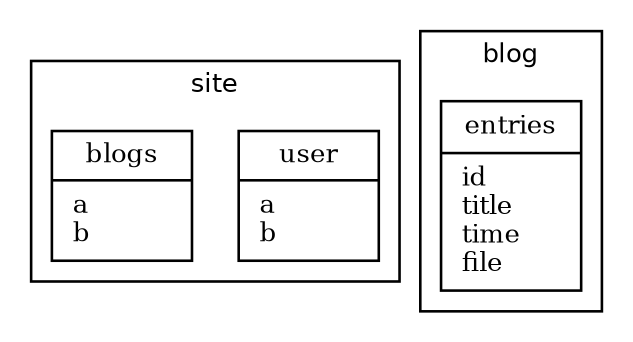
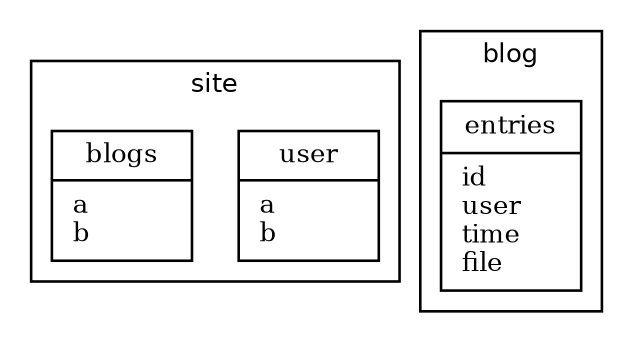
(488, 206) -> (492, 206)
